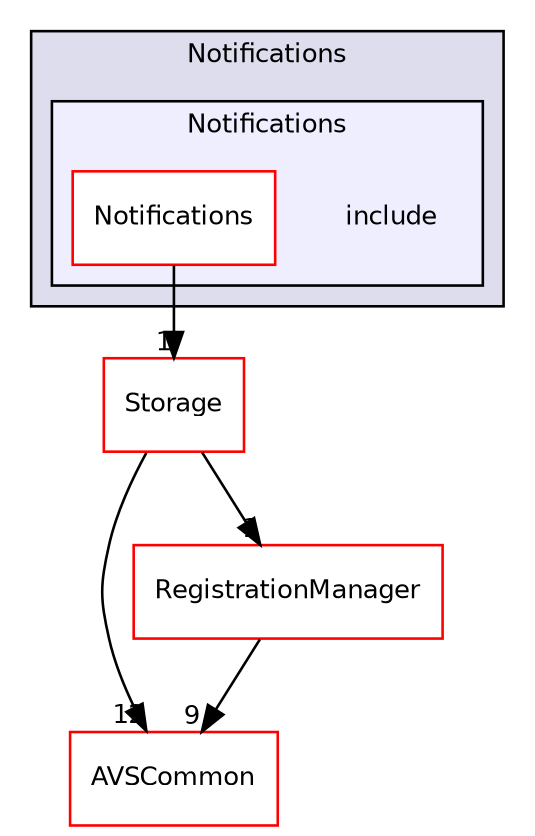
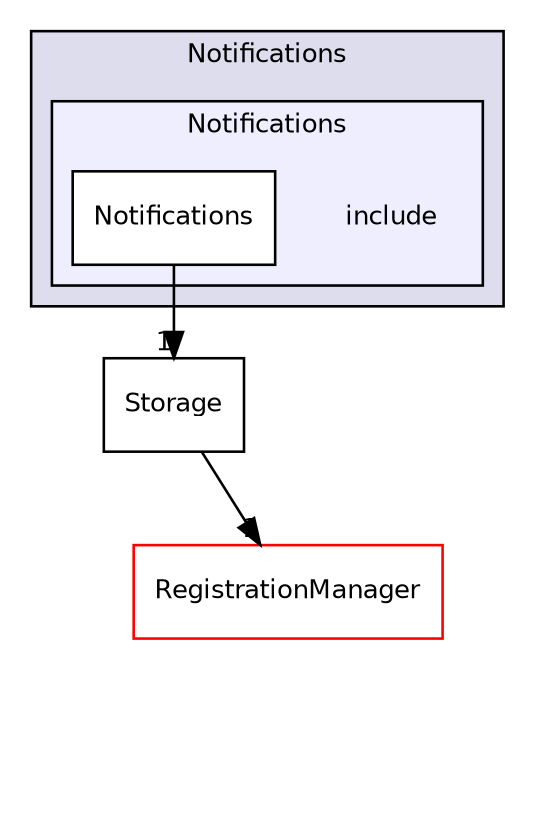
(174, 218) -> (174, 218)
(174, 405) -> (174, 405)
(174, 779) -> none
